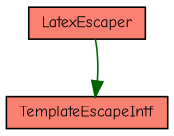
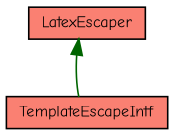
(98, 60) -> (76, 76)
